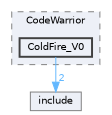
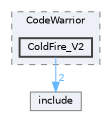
(56, 47) -> (56, 47)
